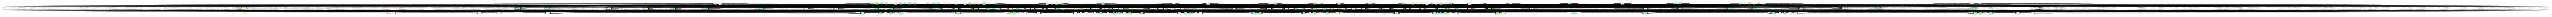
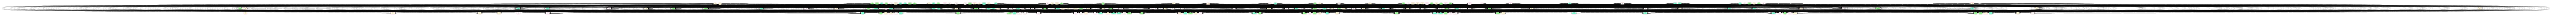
(891, 13) -> (891, 13)
